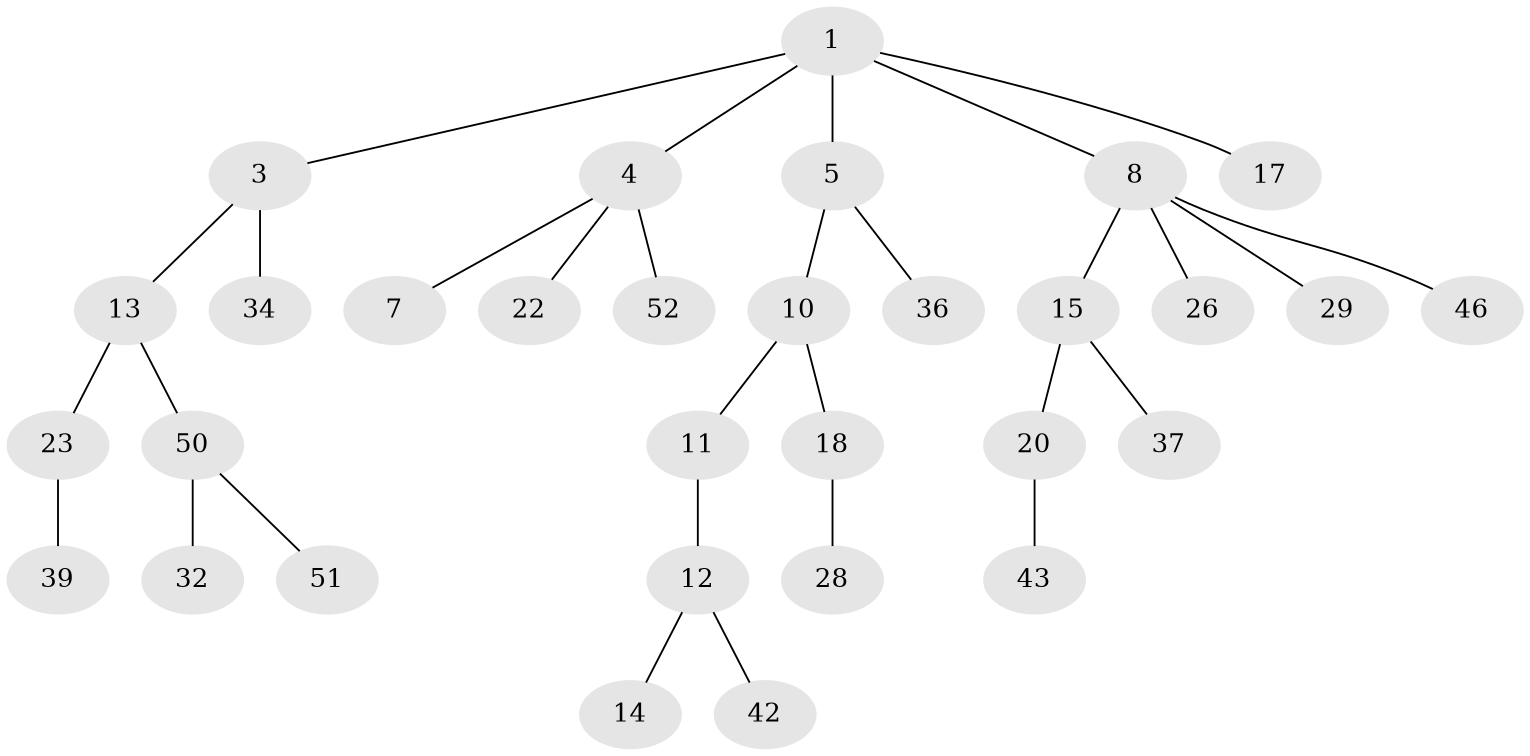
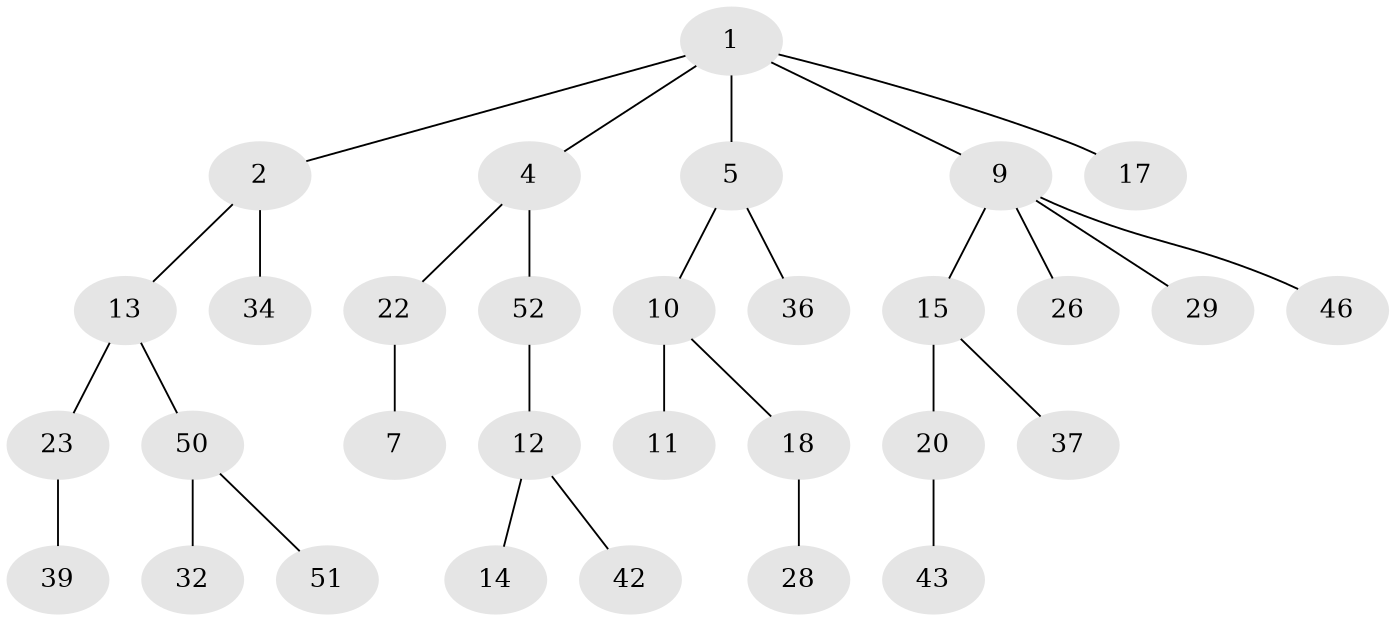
(260, 176) -> (260, 176)
(1136, 176) -> (1001, 176)
(513, 243) -> (395, 378)
(698, 513) -> (529, 378)
